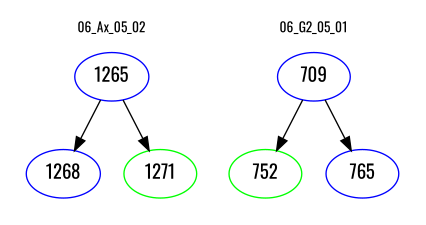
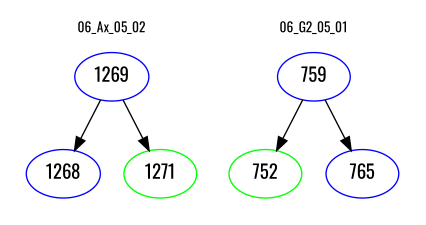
(112, 77) -> (112, 77)
(314, 77) -> (314, 77)
